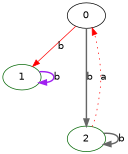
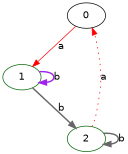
(61, 46) -> (61, 46)
(86, 74) -> (51, 105)
